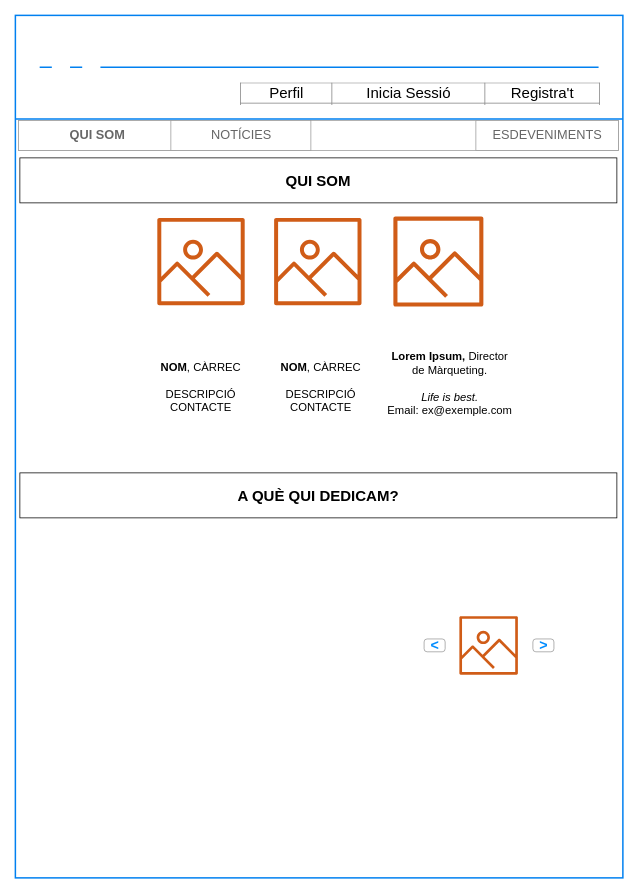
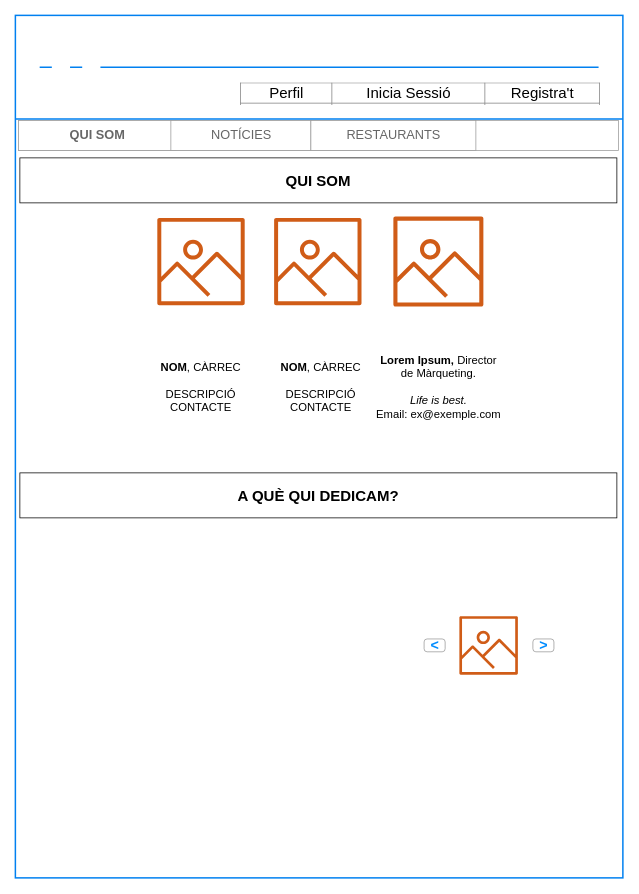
none -> (393, 135)
(547, 135) -> none
(450, 383) -> (438, 387)
